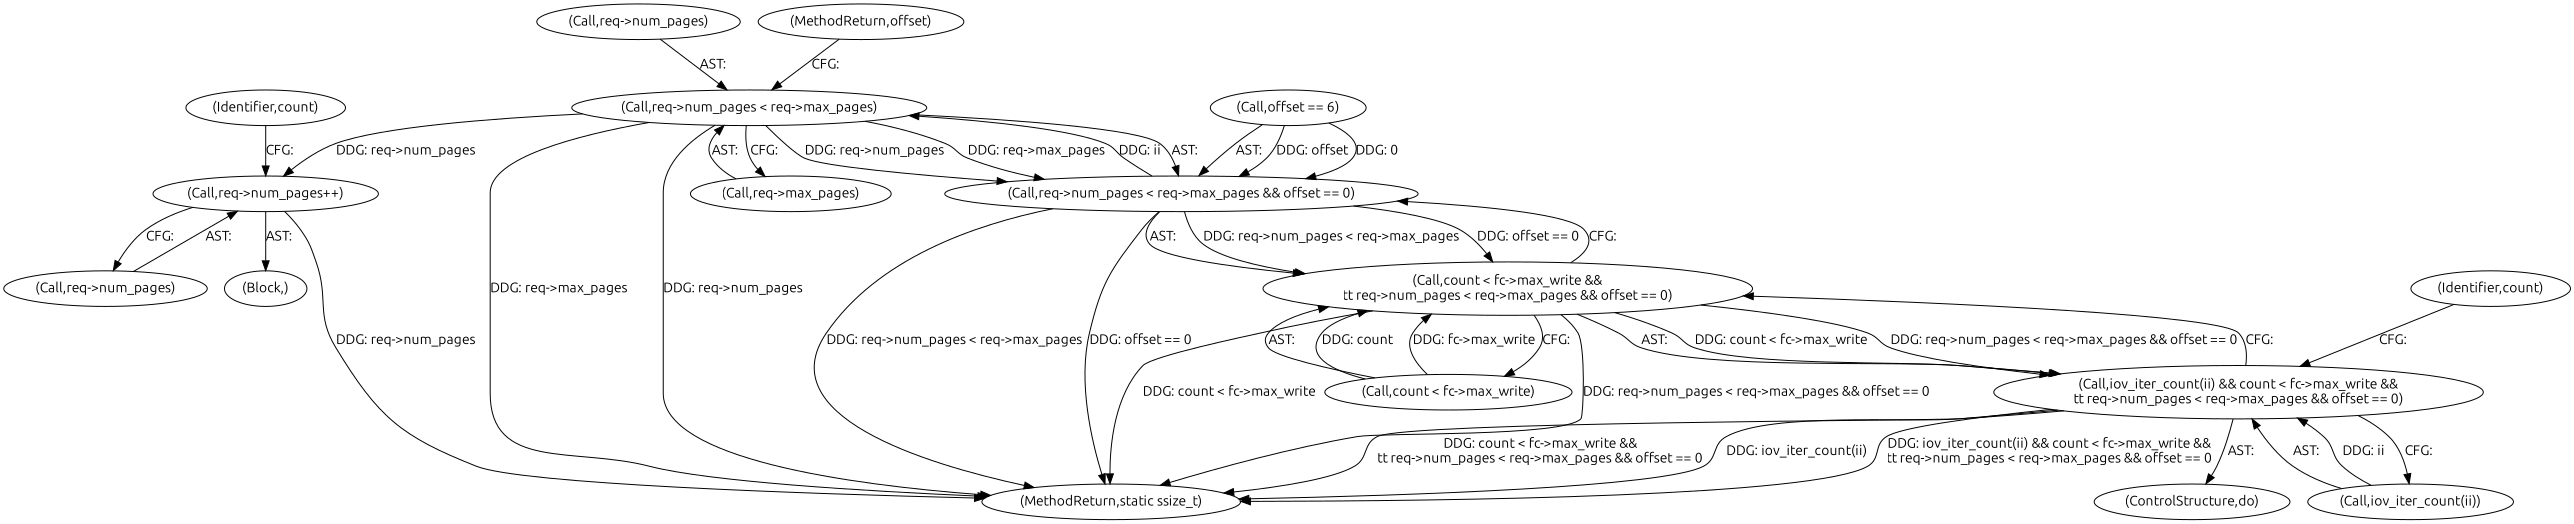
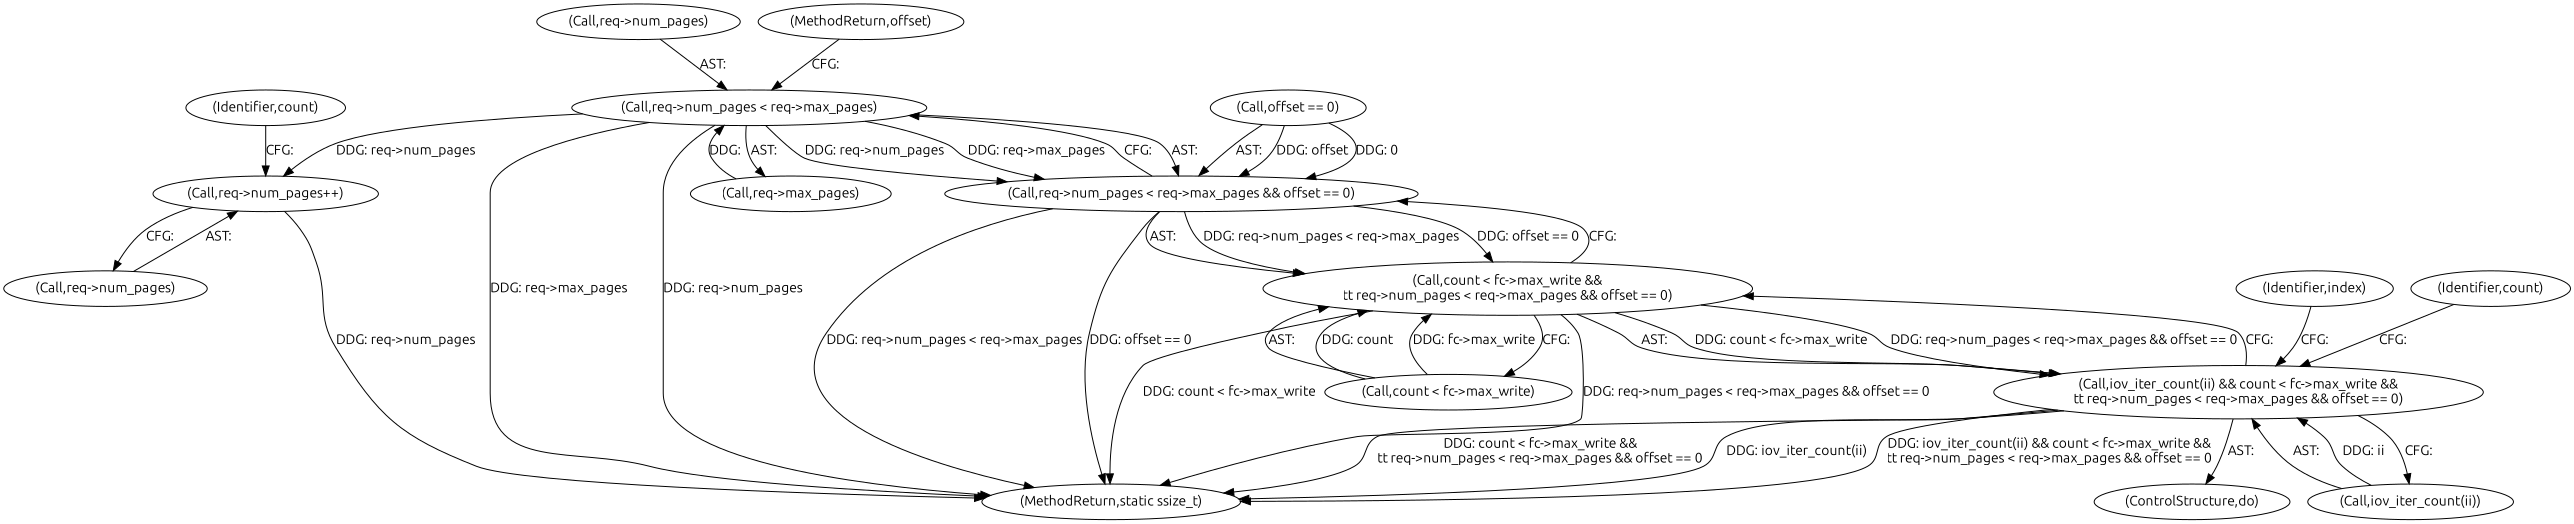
(1288, 108) -> (1288, 108)
(727, 151) -> (727, 151)
(766, 151) -> (766, 151)
(1140, 151) -> (1140, 151)
(266, 289) -> none
none -> (2315, 289)
